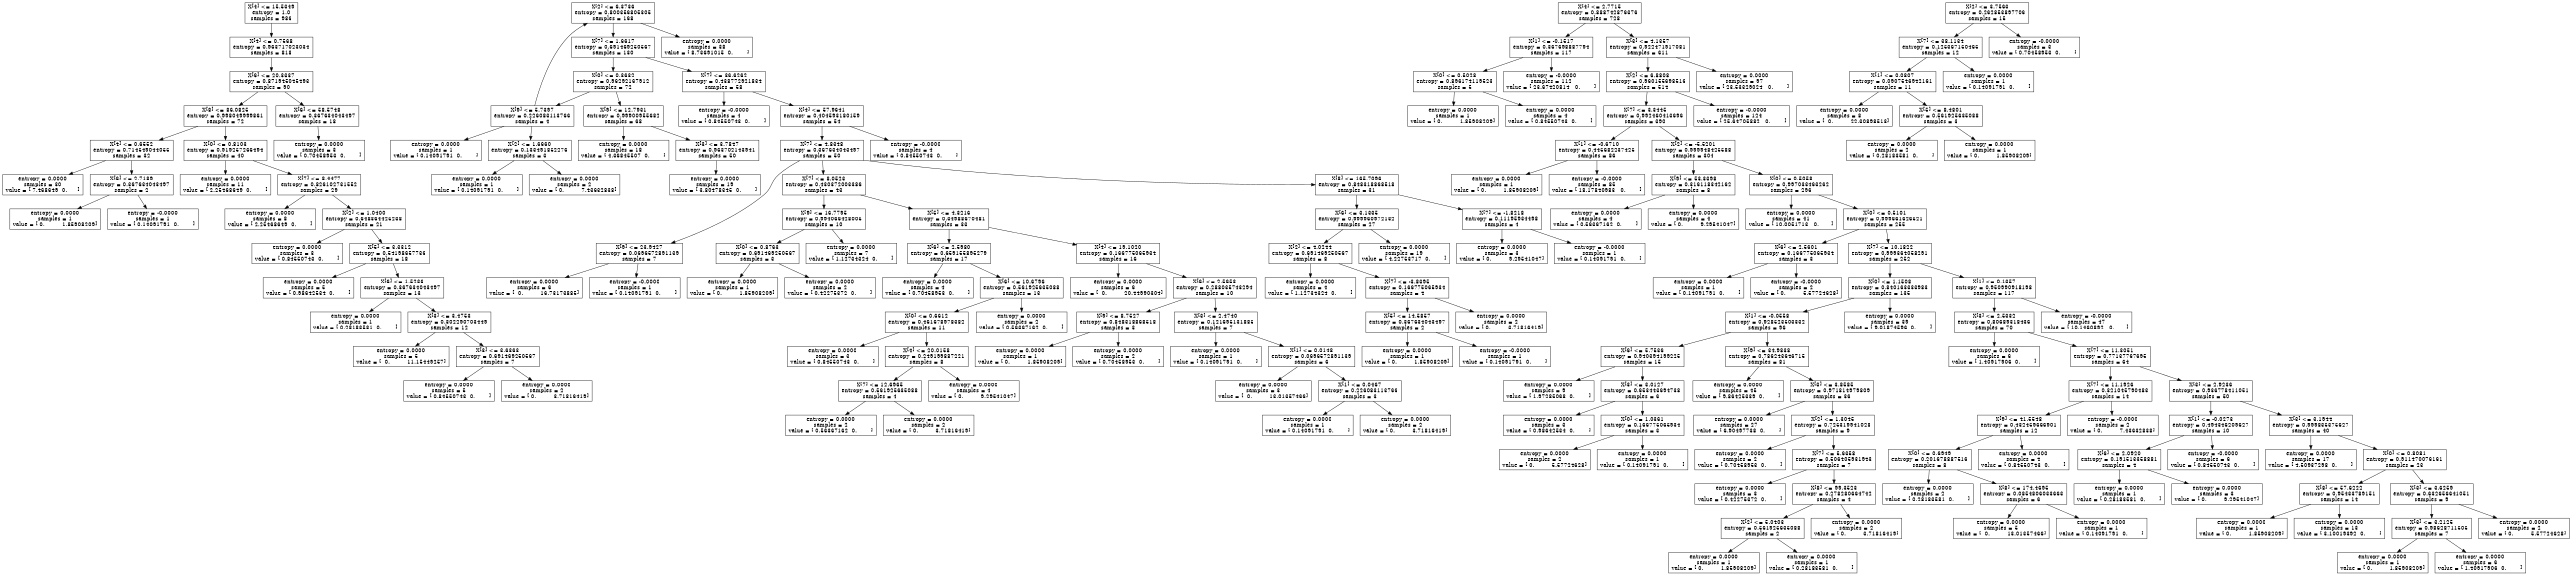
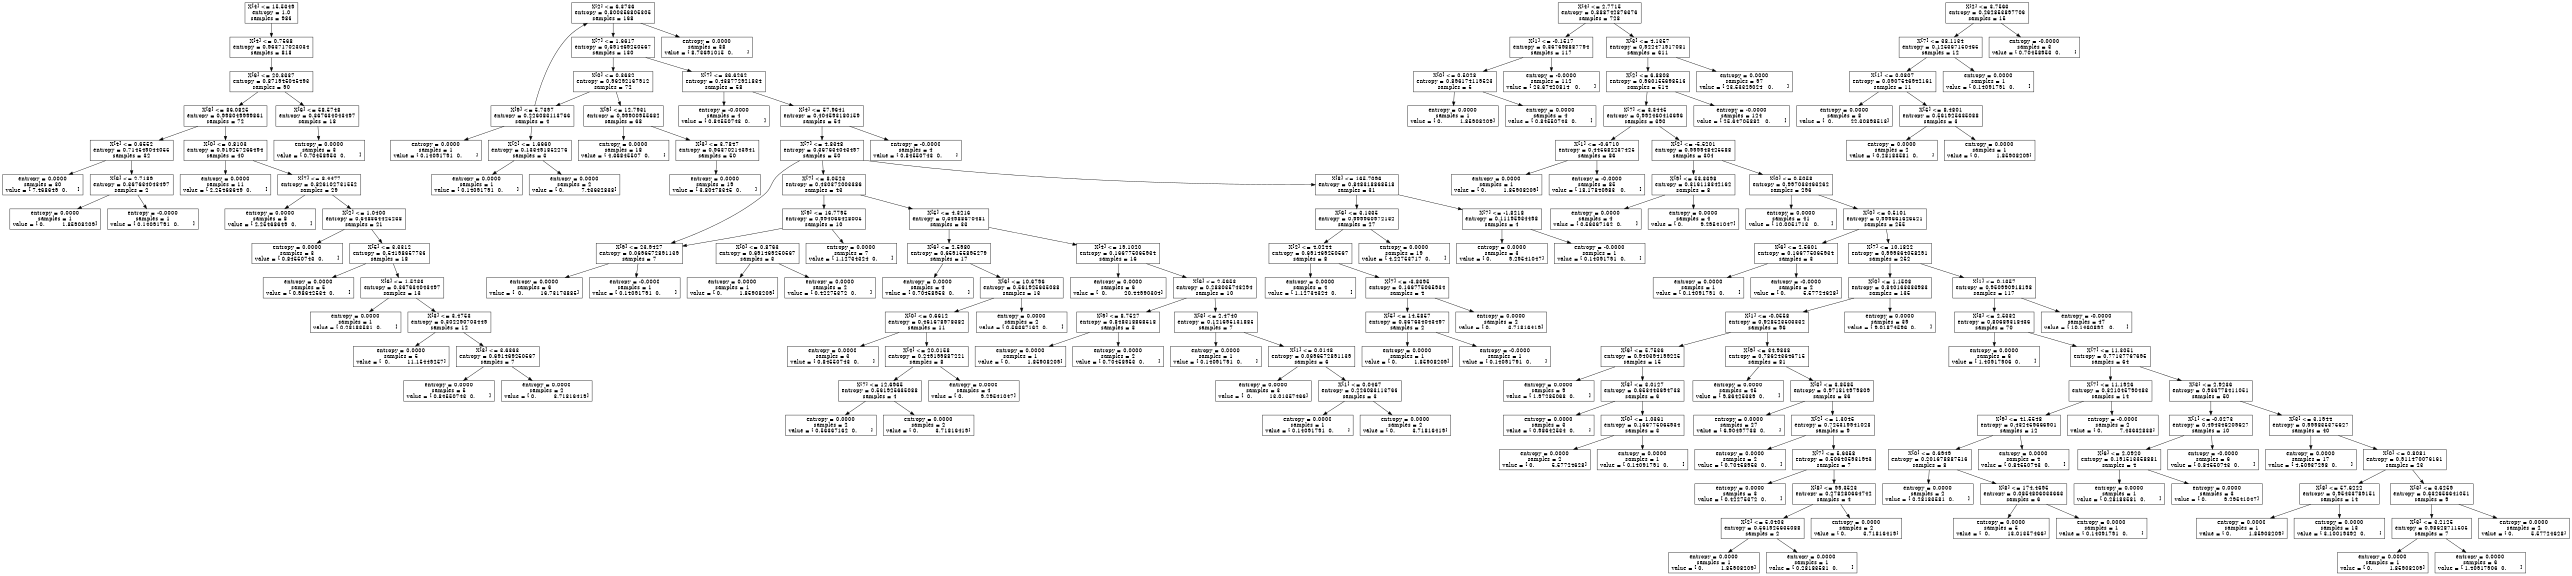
(792, 235) -> (734, 237)
